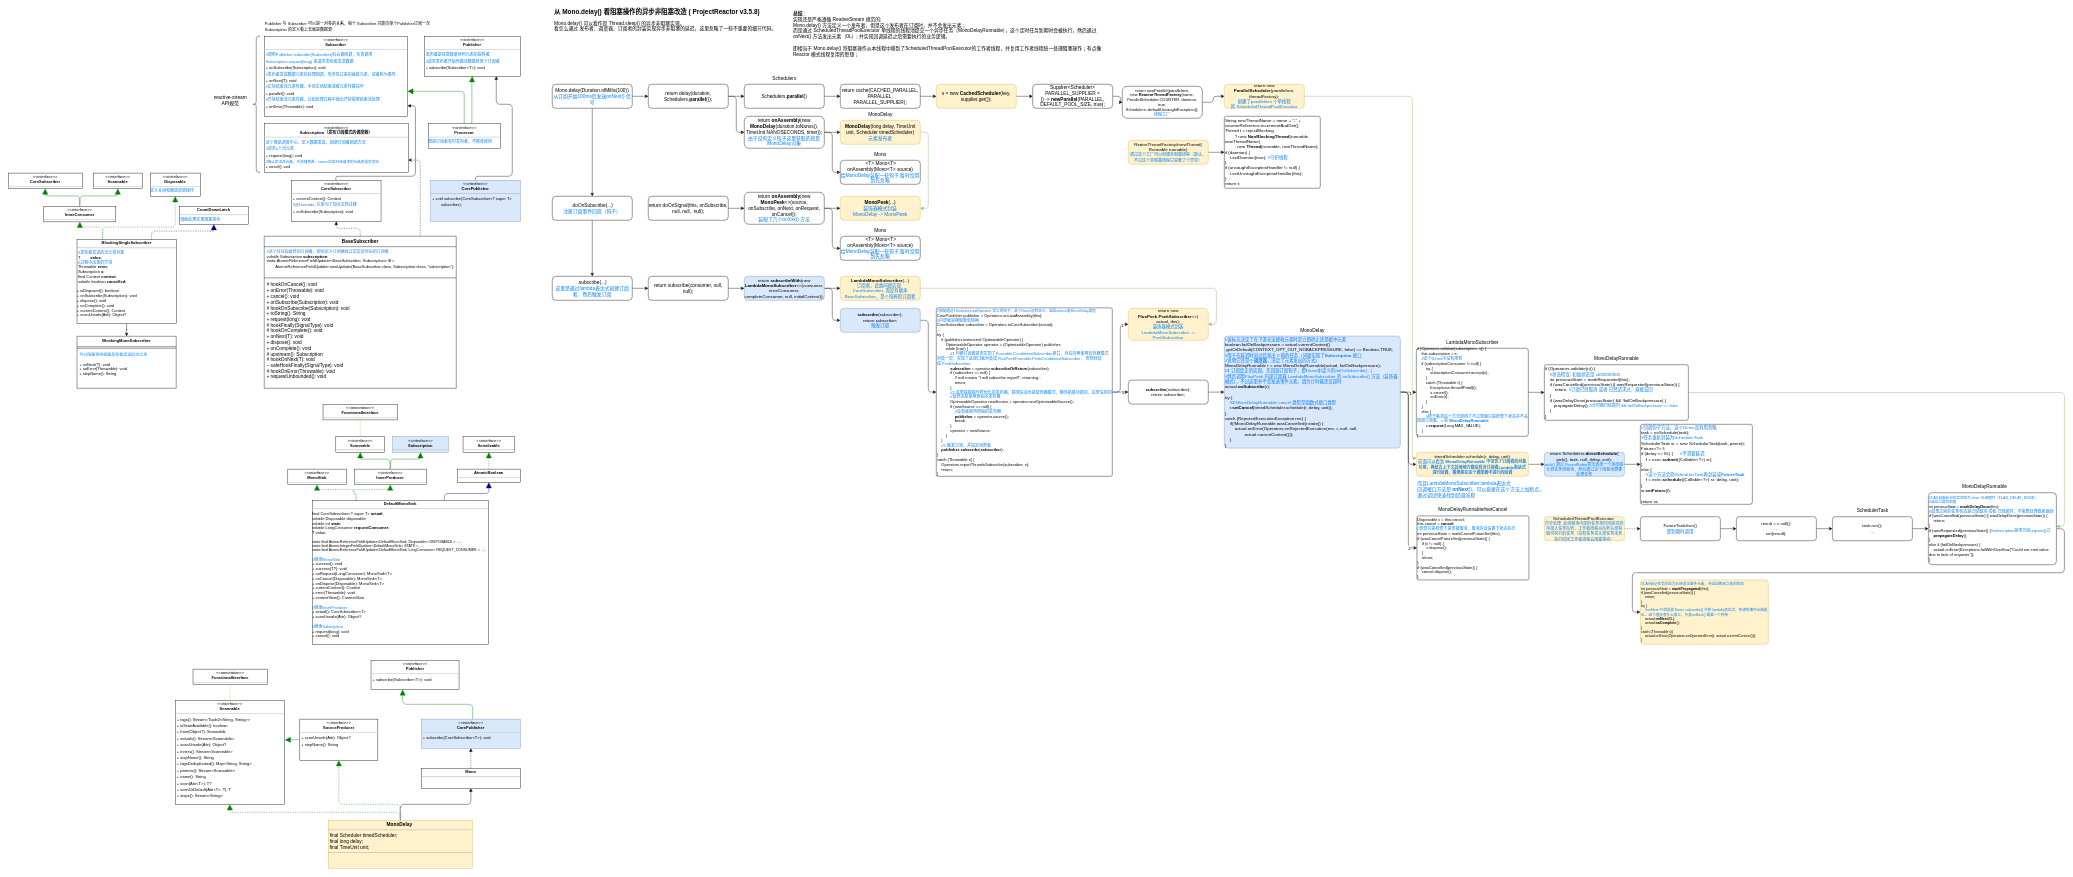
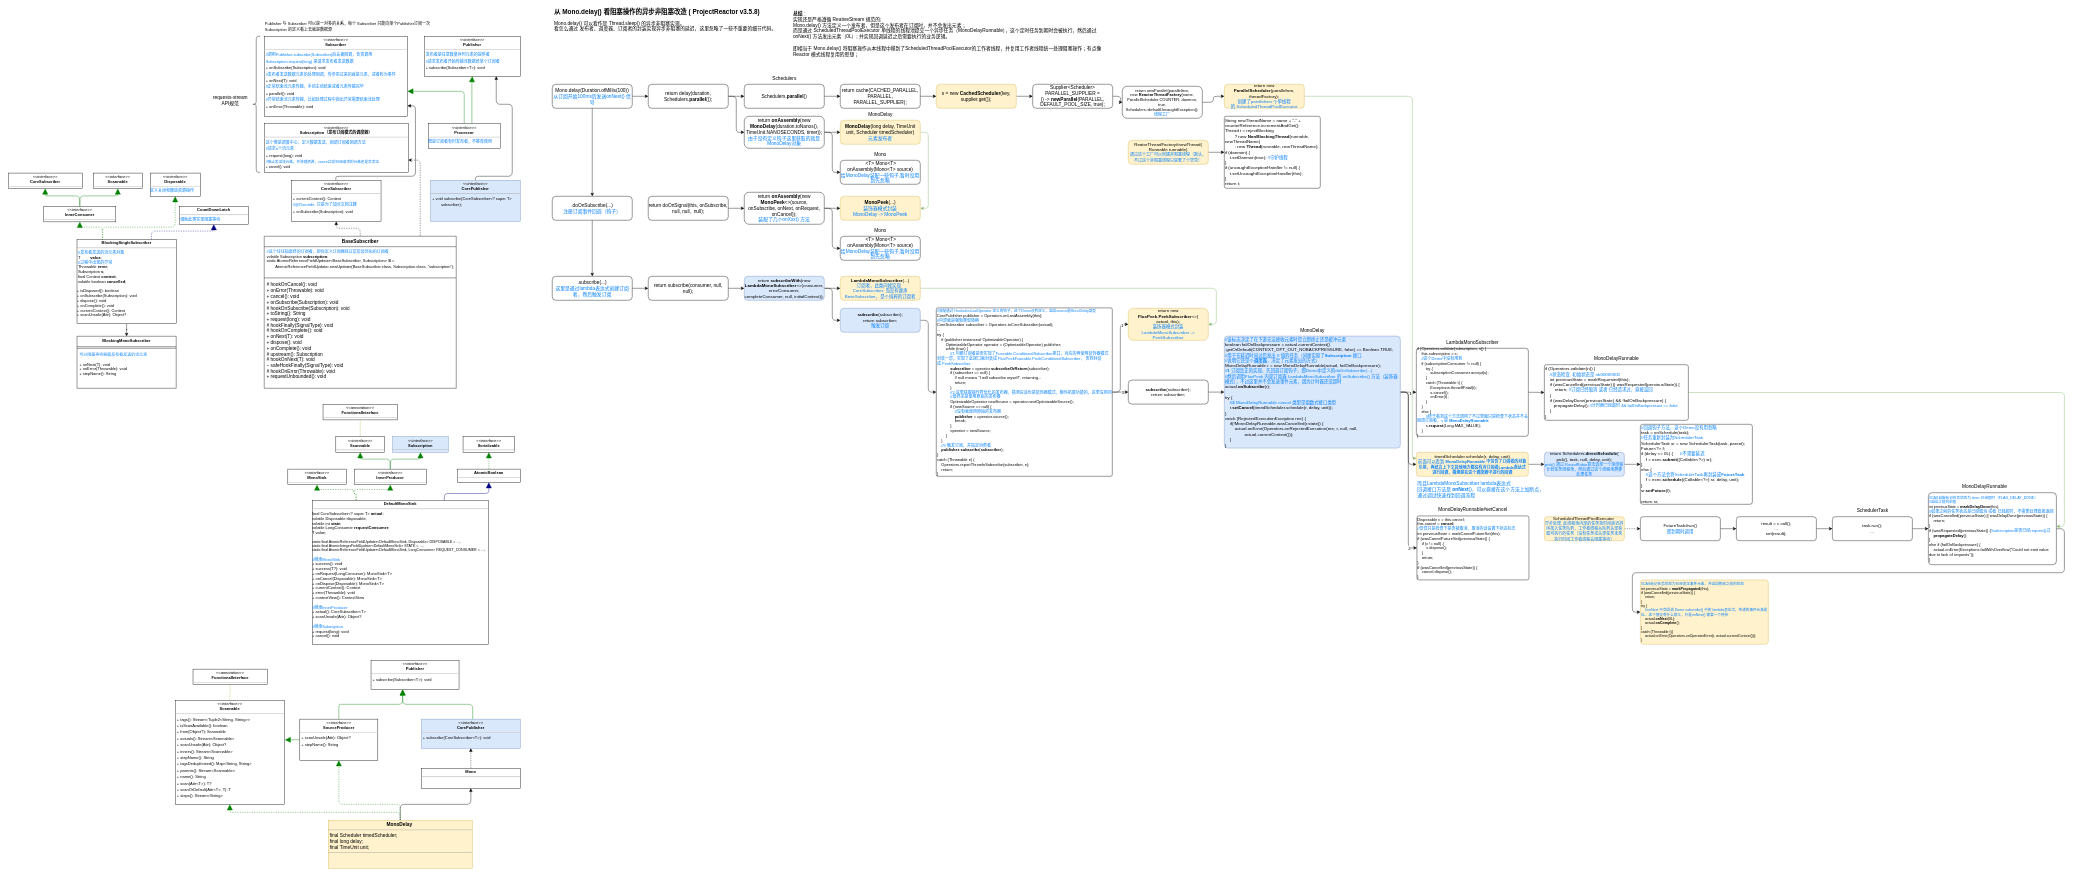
(230, 100) -> (230, 100)
none -> (357, 704)
